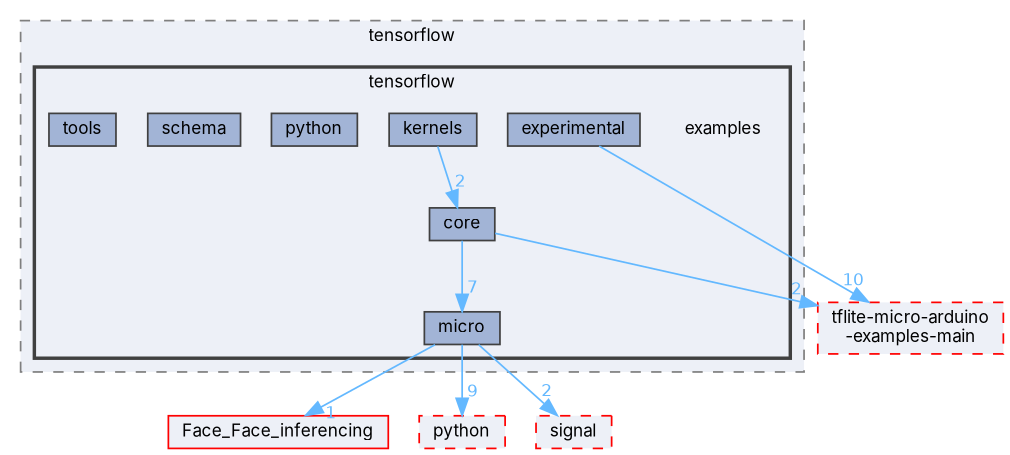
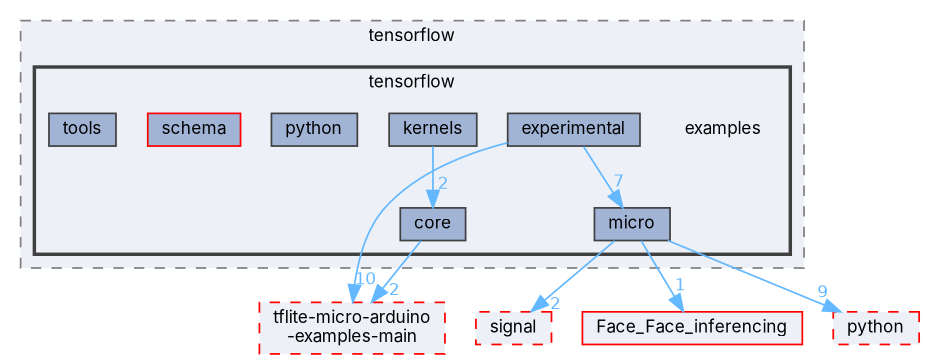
(194, 130) -> (194, 130)
(462, 267) -> (598, 170)
